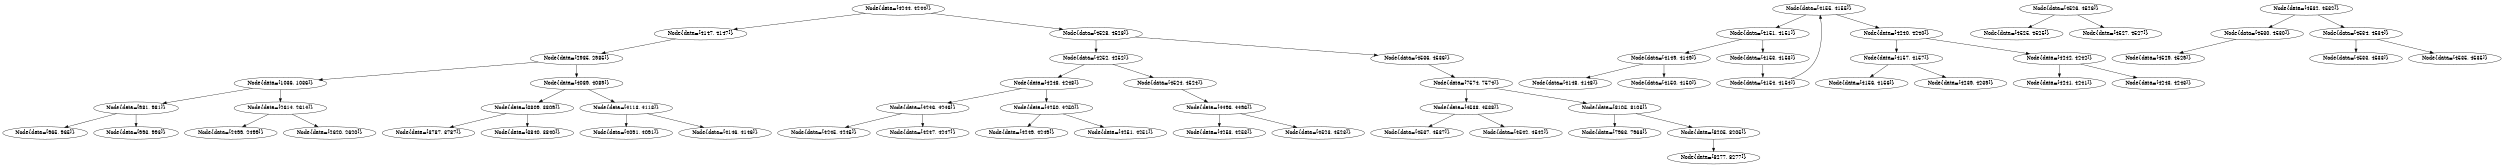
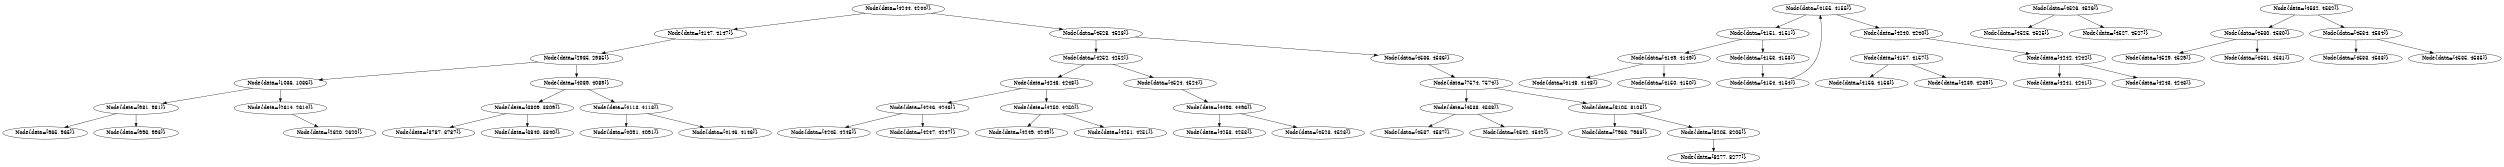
(1897, 44) -> none
none -> (2257, 59)
(231, 133) -> none
